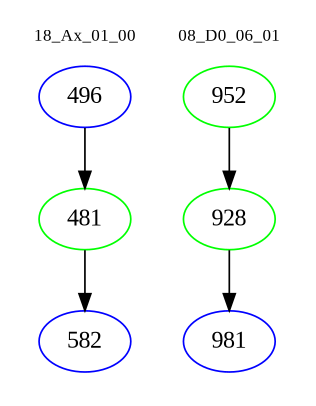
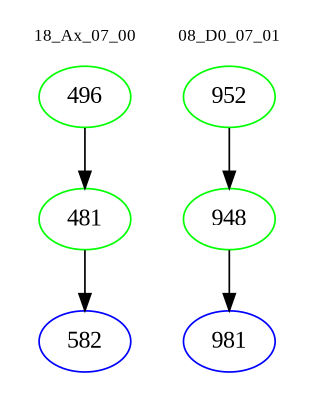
(86, 37) -> (86, 37)
(230, 37) -> (230, 37)
(85, 97) -> (85, 97)
(229, 219) -> (229, 219)
